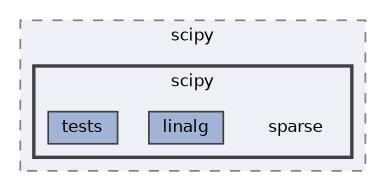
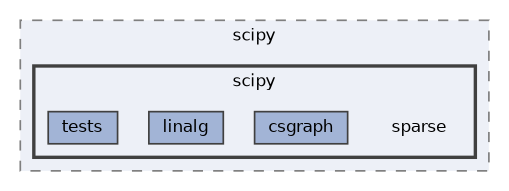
none -> (301, 128)
